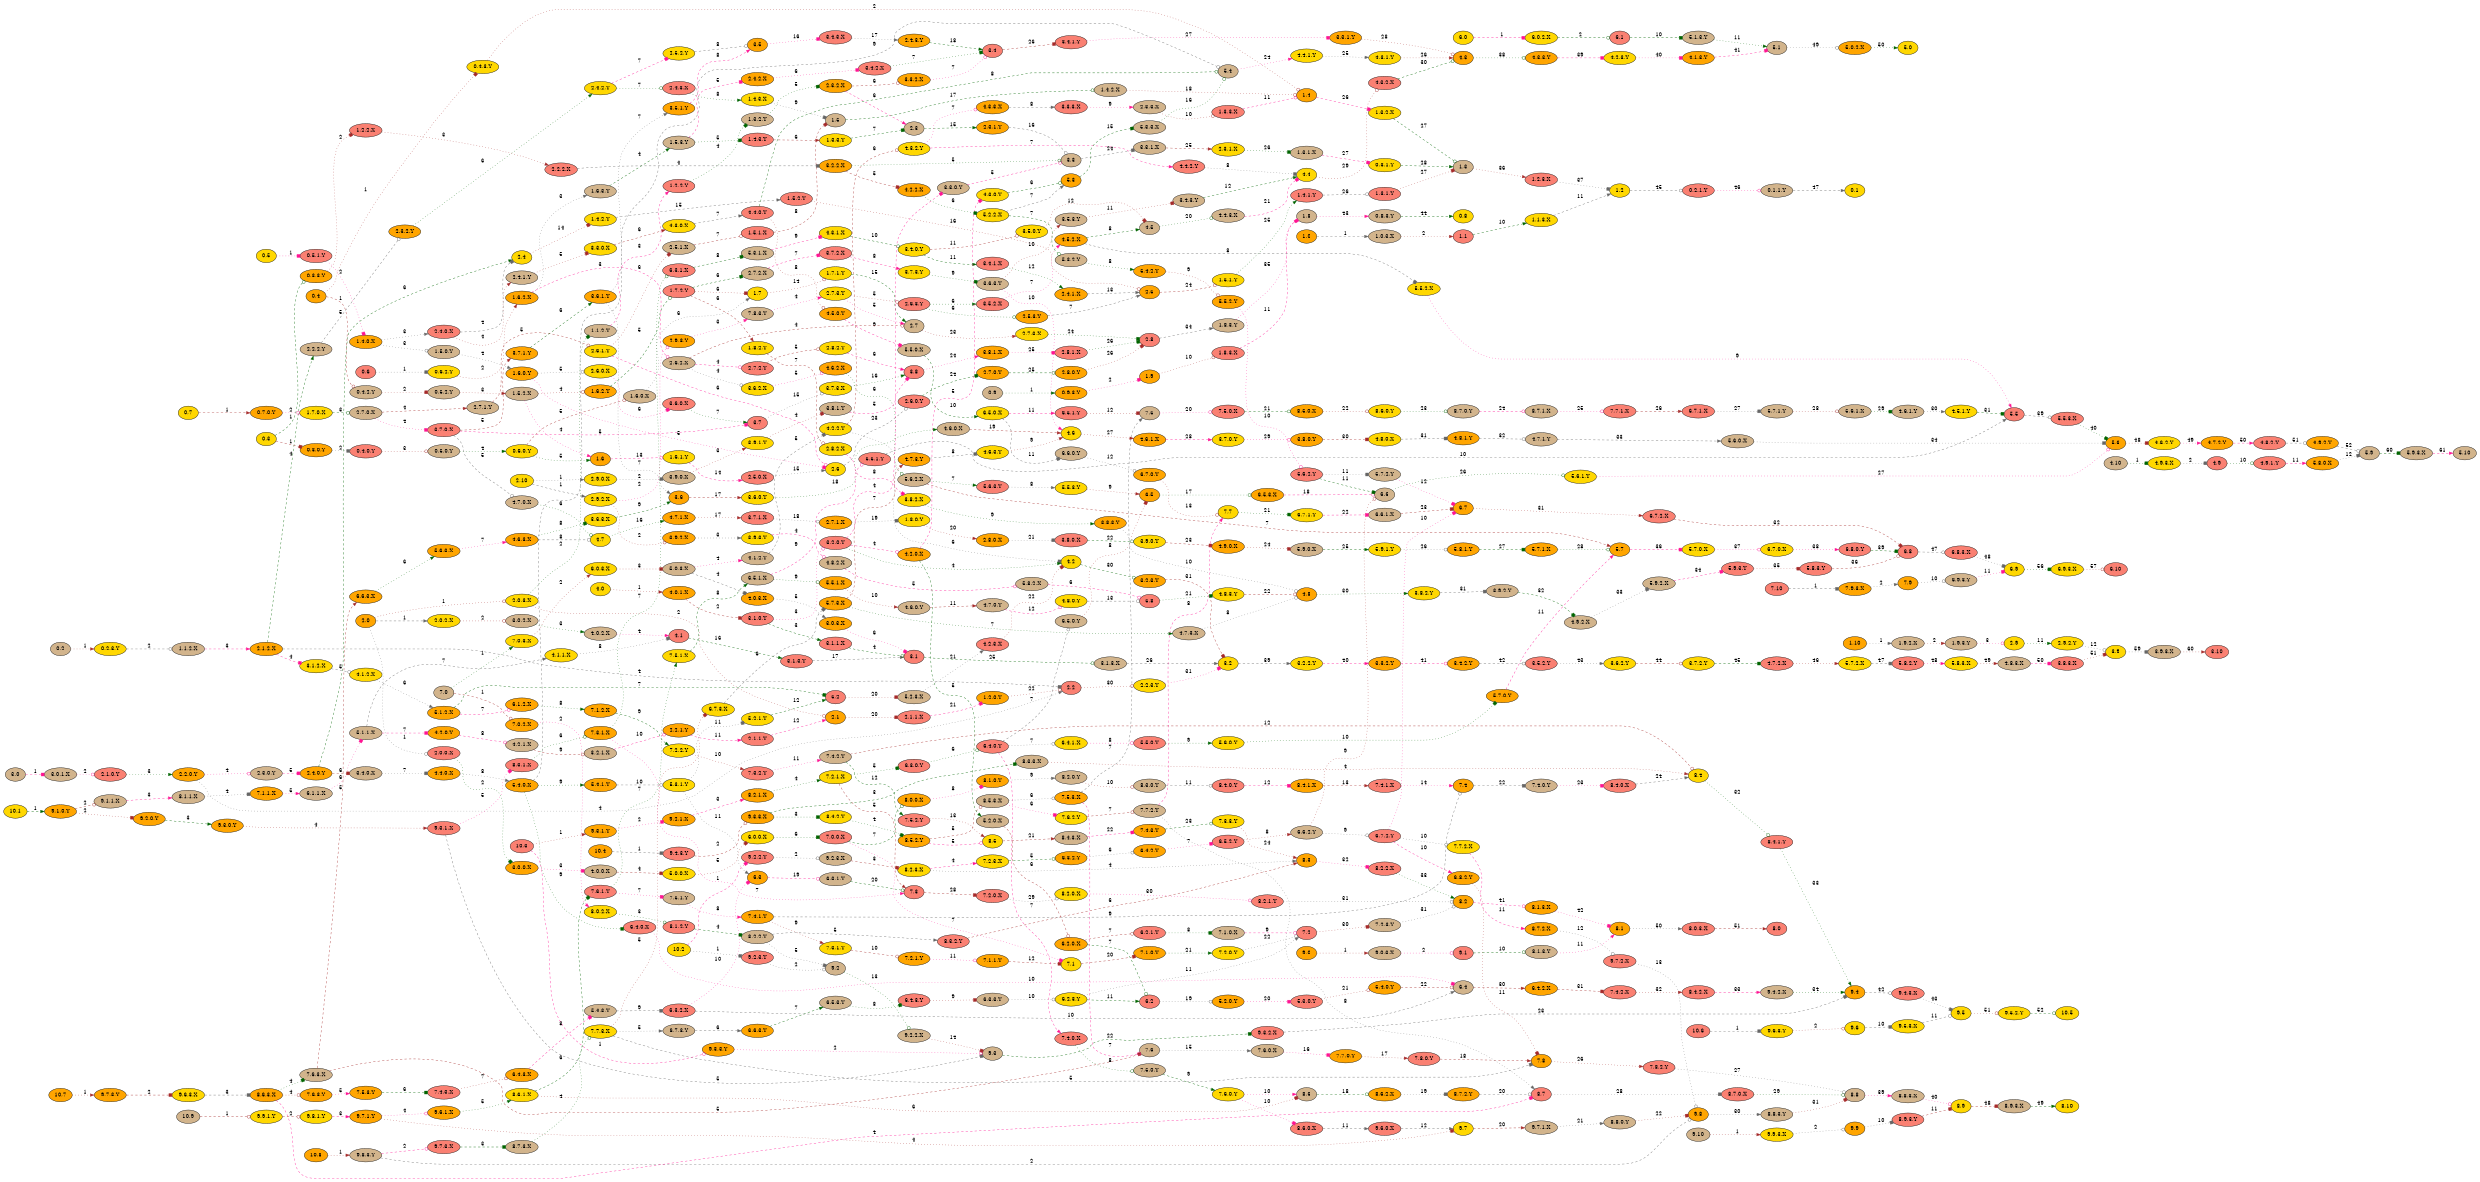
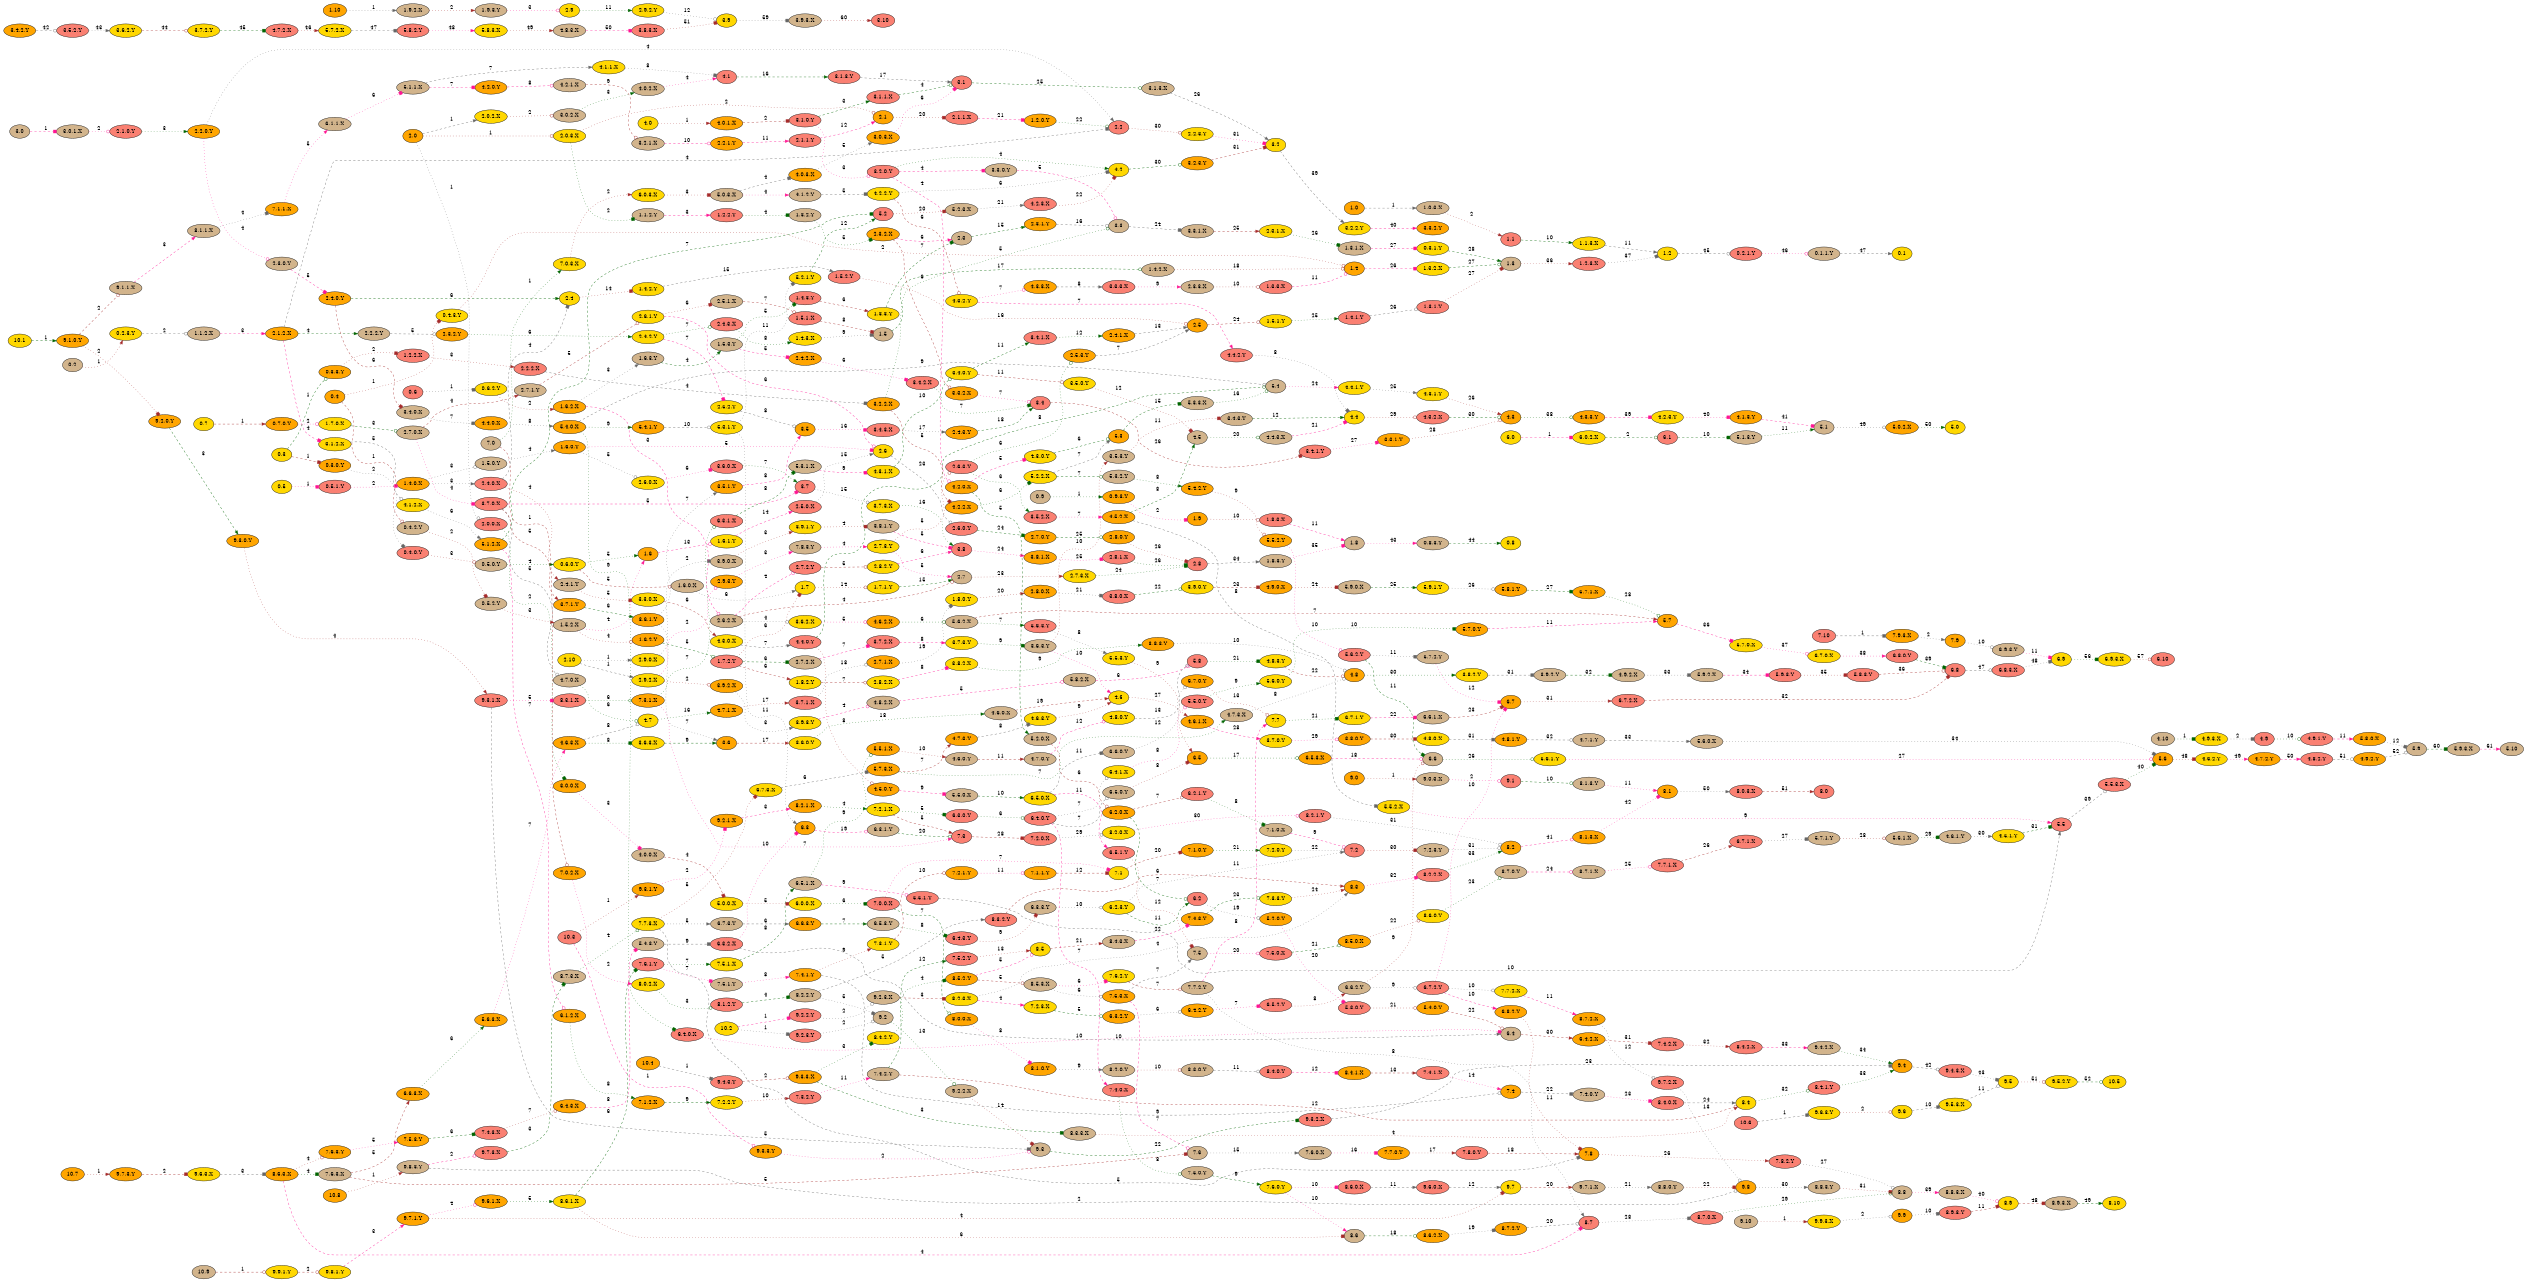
(1422, 664) -> none
(1033, 693) -> (1081, 124)
